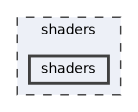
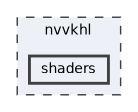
(69, 31) -> (69, 31)
